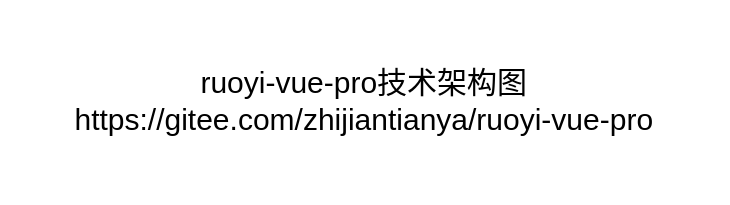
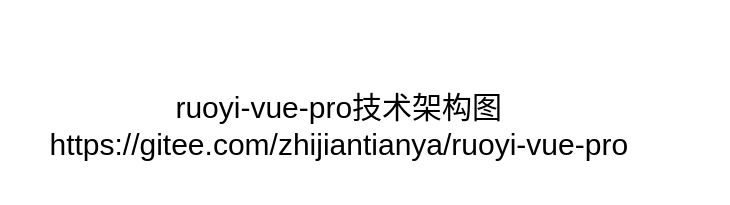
(364, 101) -> (339, 126)
